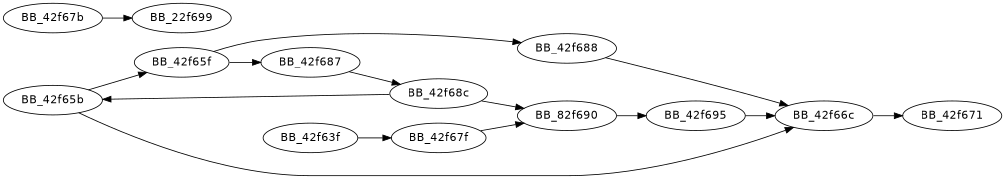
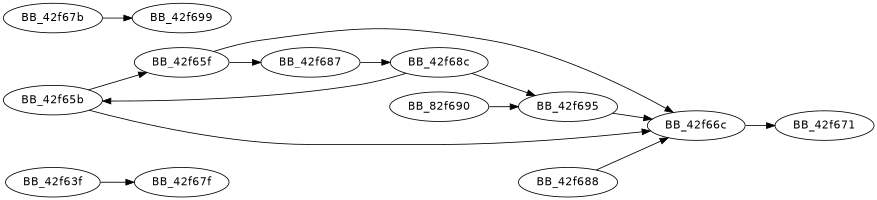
(182, 18) -> (182, 18)
(363, 34) -> (446, 34)
(499, 104) -> (500, 83)
(498, 128) -> none
